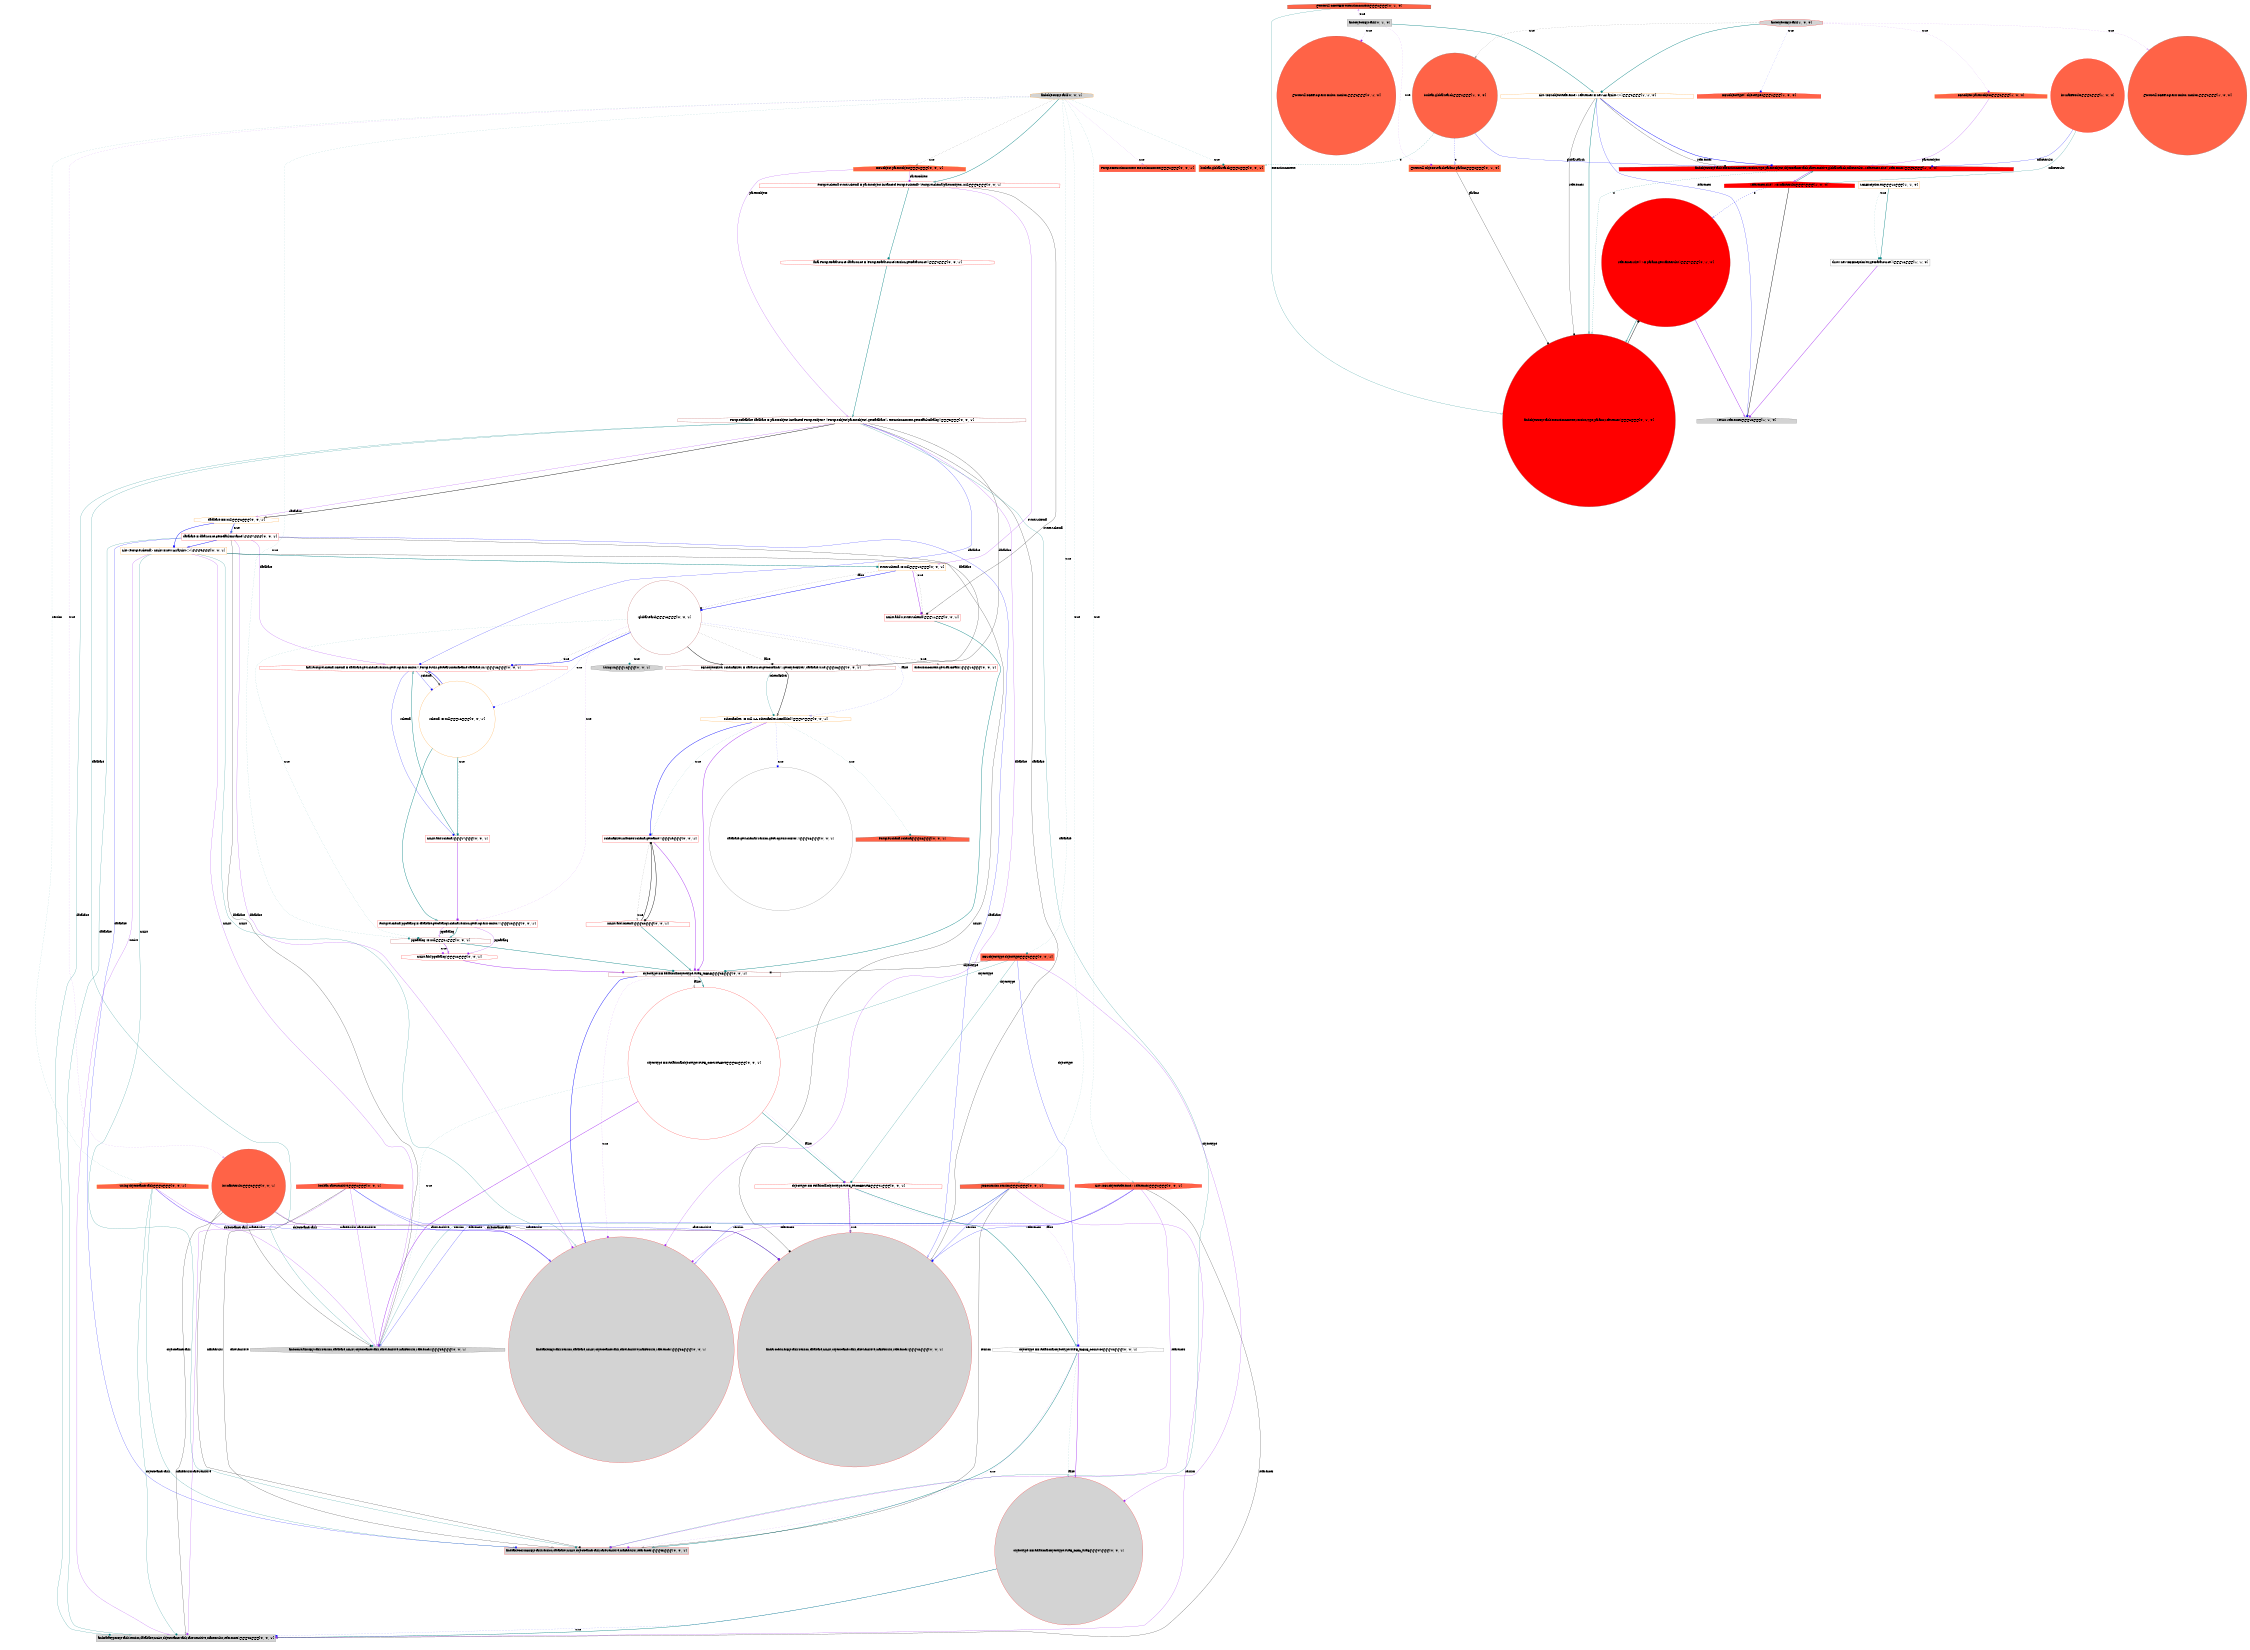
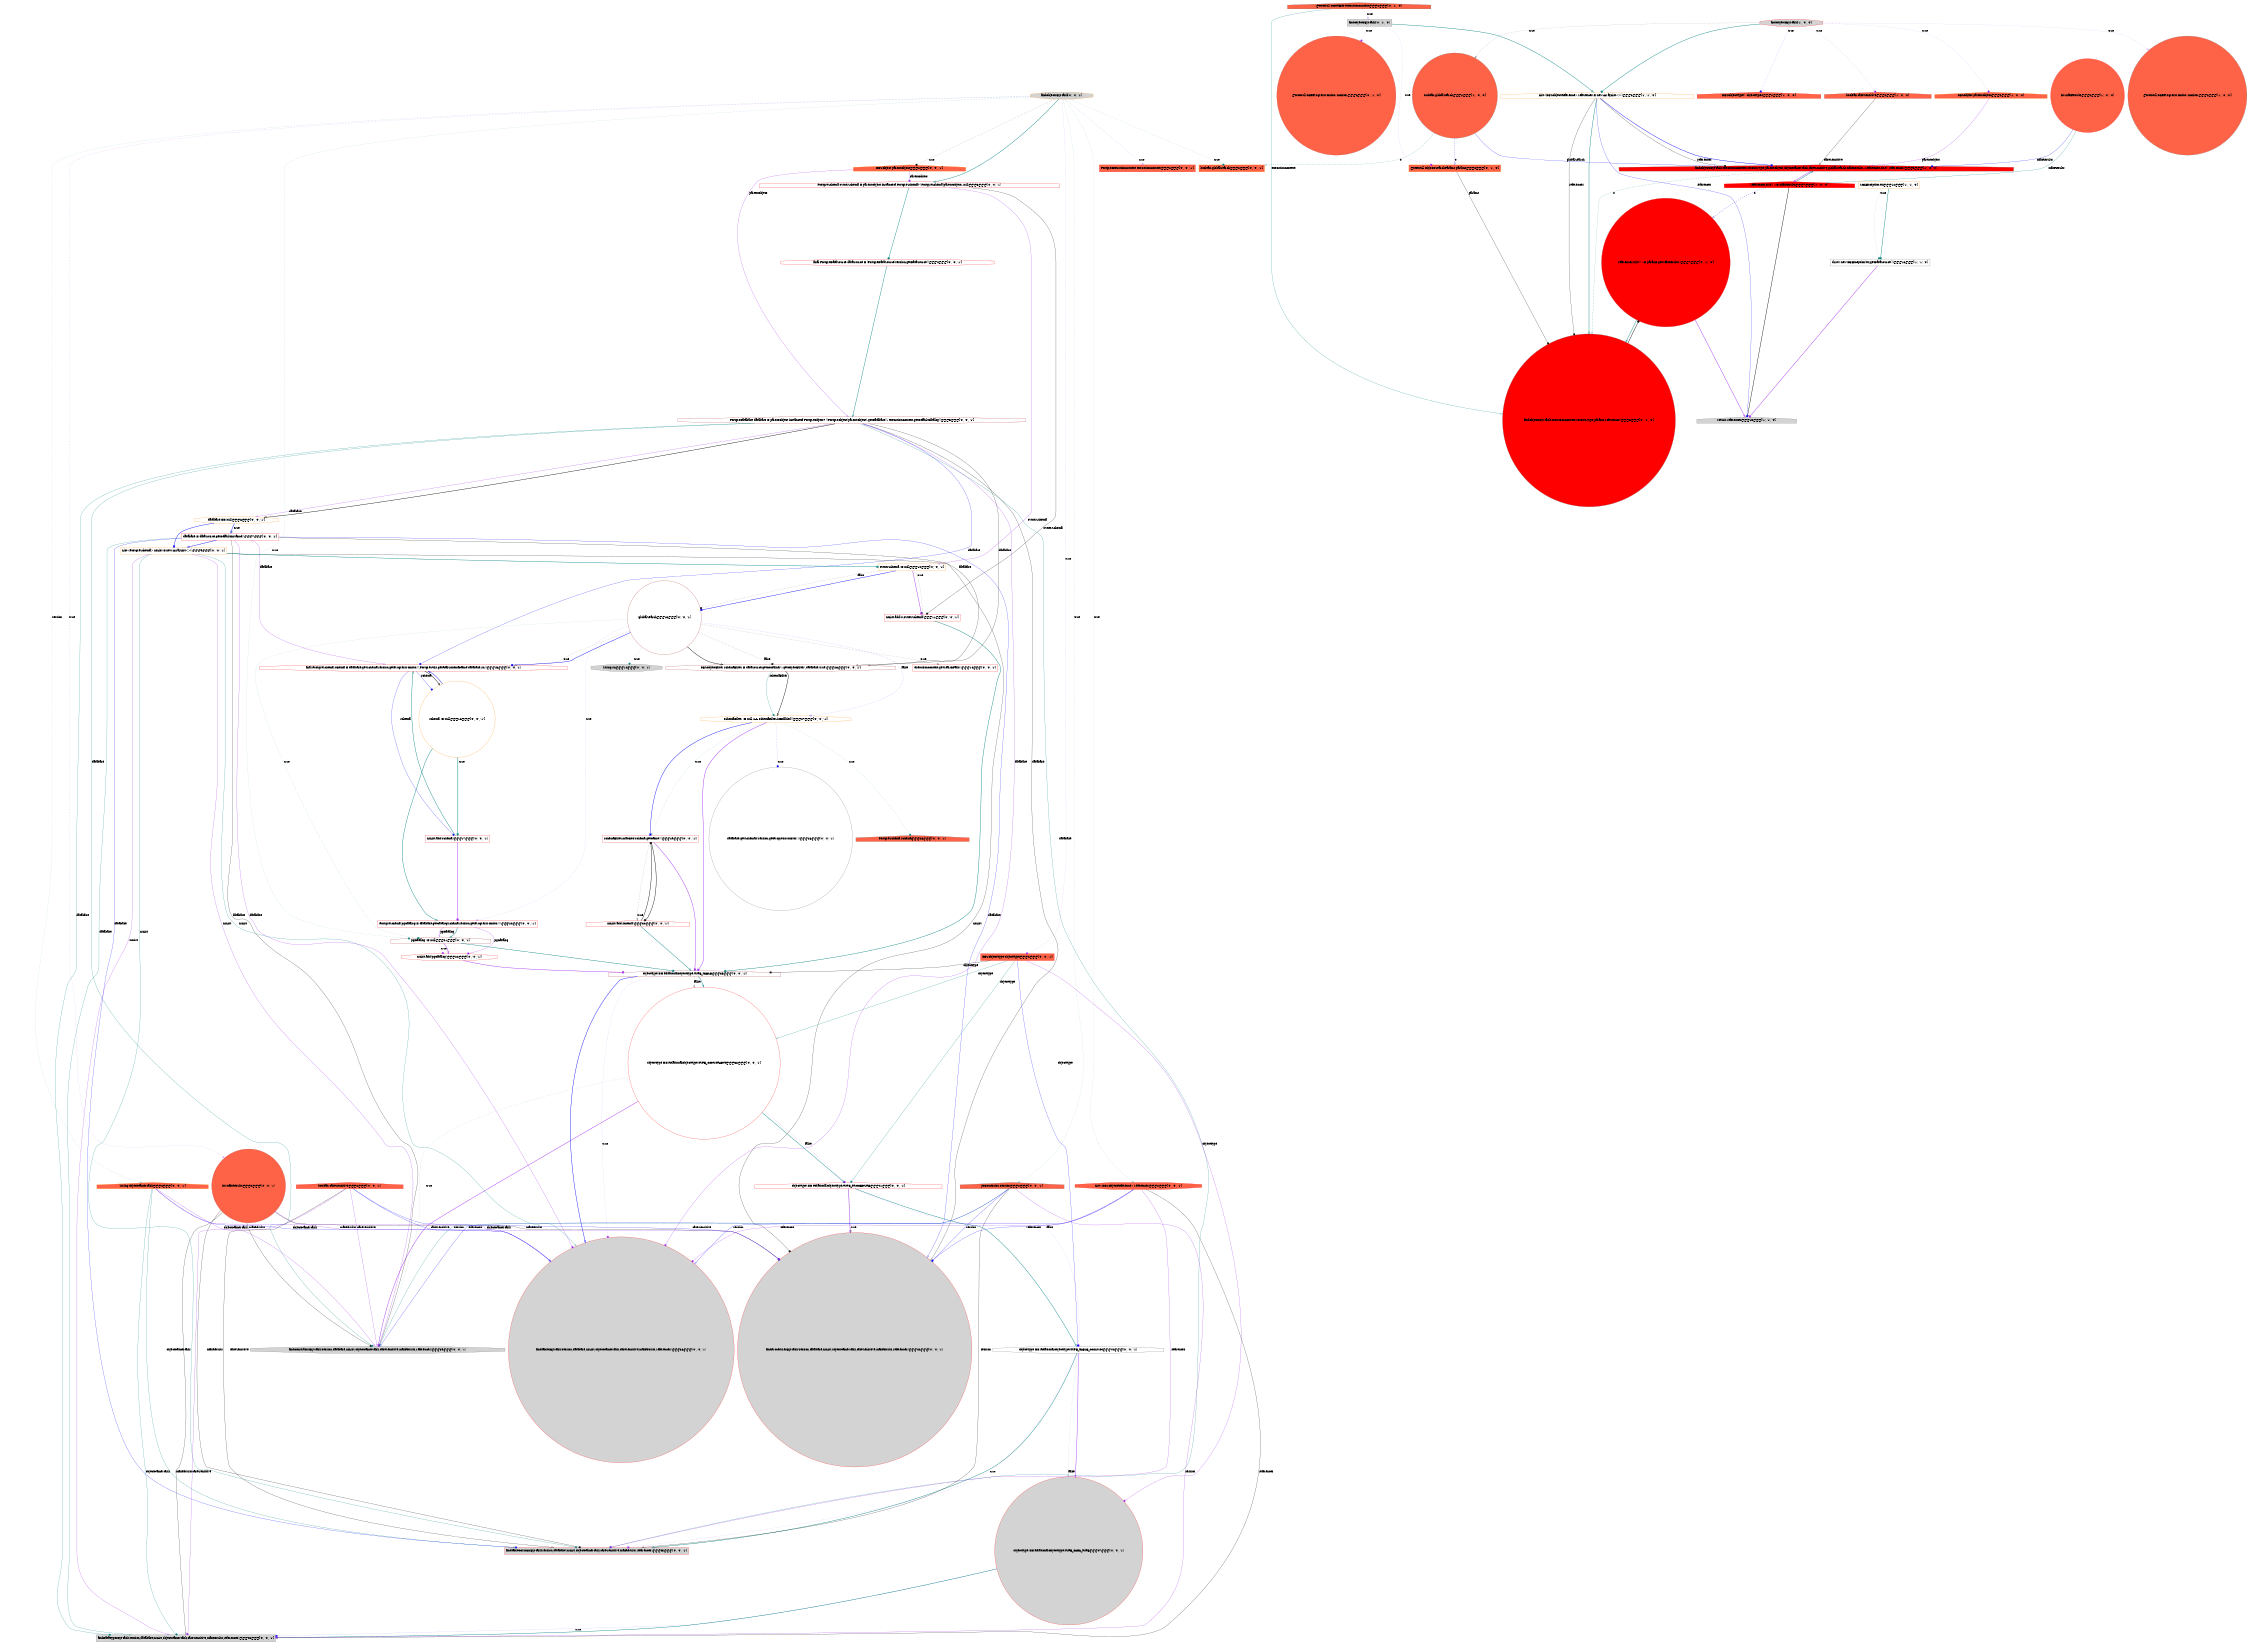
(1359, 16) -> (1365, 13)
none -> (1878, 96)
(986, 132) -> (986, 132)
(1065, 534) -> (1065, 534)
(565, 674) -> none
